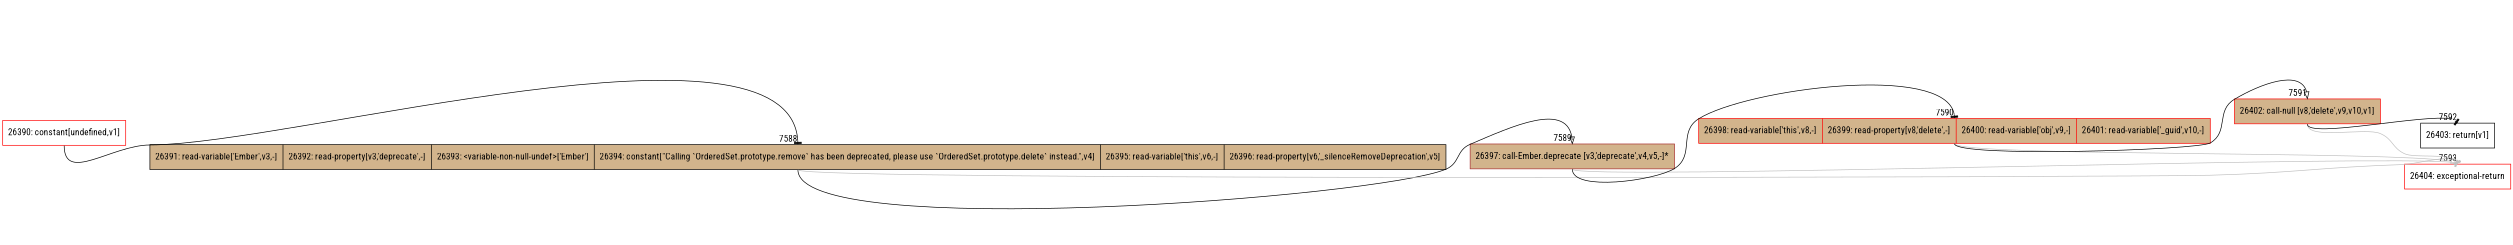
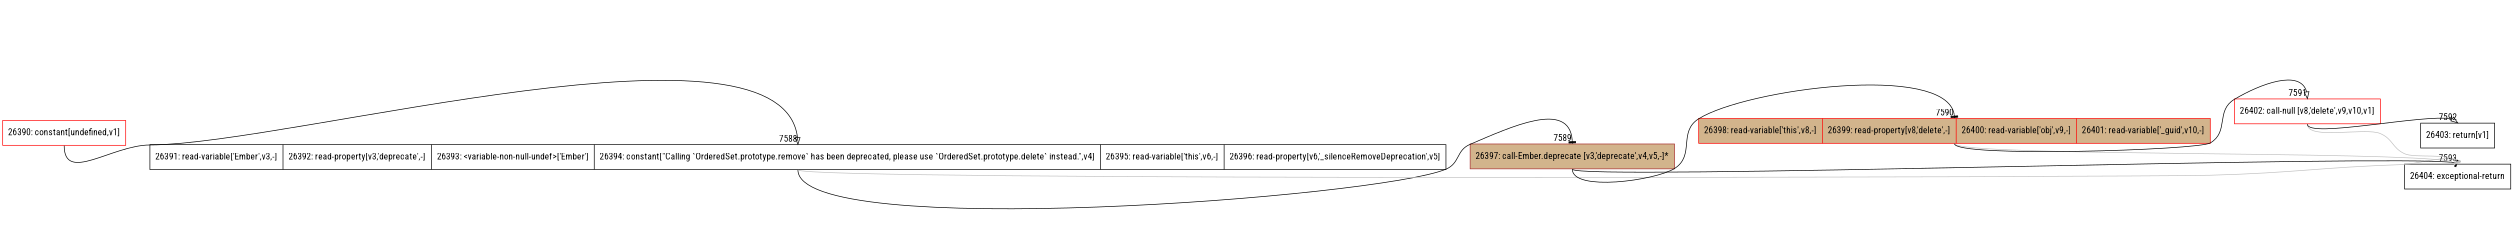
(436, 104) -> (436, 104)
(2307, 111) -> (2307, 111)
(2379, 124) -> (2379, 124)
(798, 157) -> (798, 157)
(2013, 167) -> (2013, 167)
(2458, 177) -> (2458, 177)
(1195, 202) -> (1195, 202)
